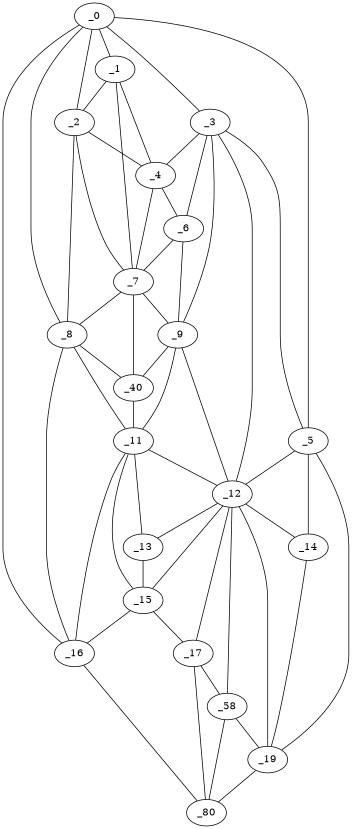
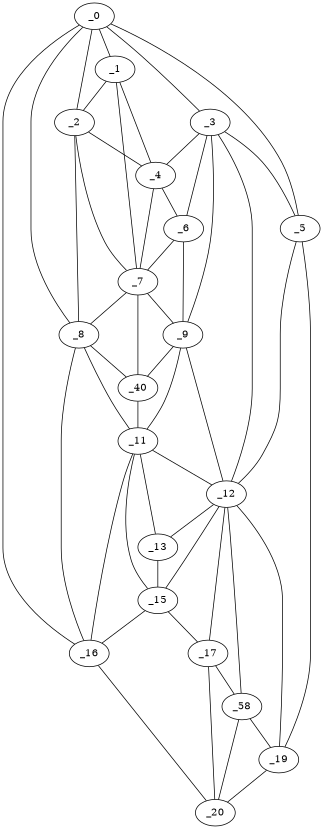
(308, 547) -> none
(206, 813) -> (215, 813)
